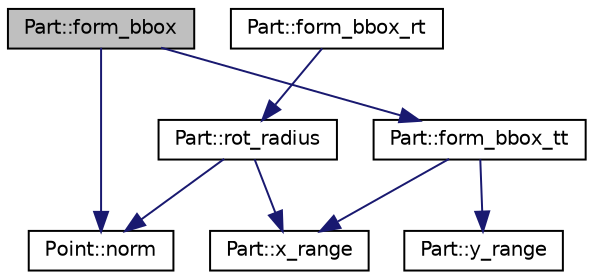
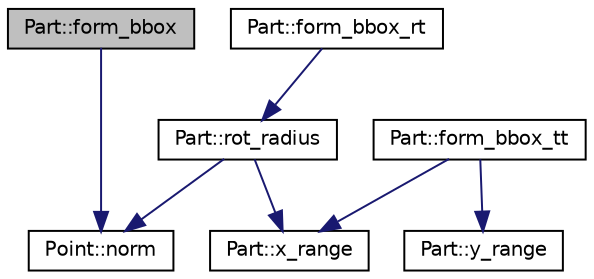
(275, 80) -> none
